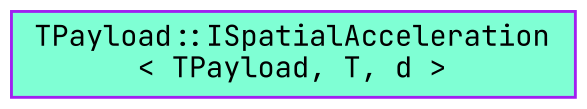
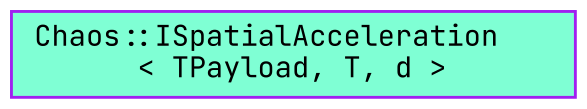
(293, 54) -> (293, 54)
